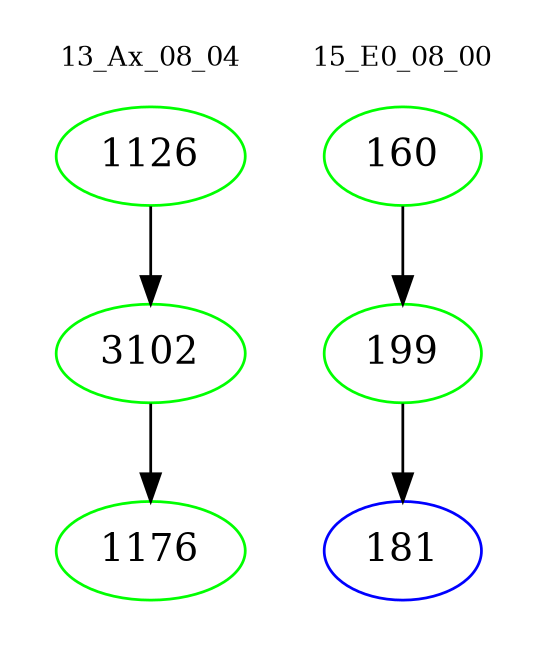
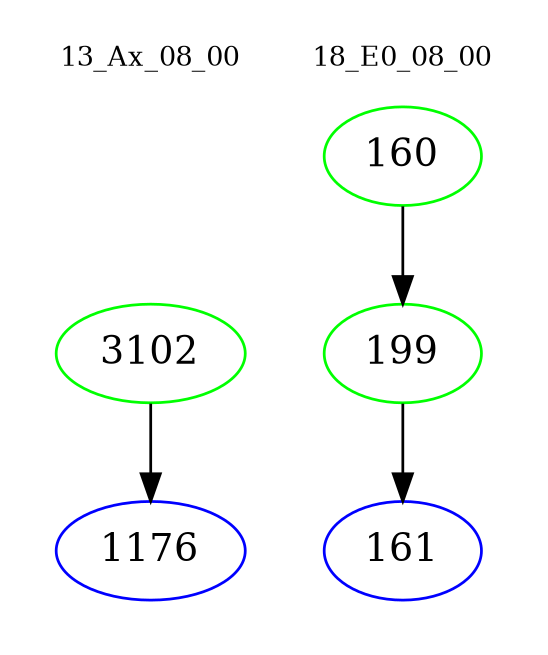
(151, 59) -> (151, 59)
(403, 59) -> (403, 59)
(151, 156) -> none
(151, 551) -> (151, 551)
(403, 551) -> (403, 551)
